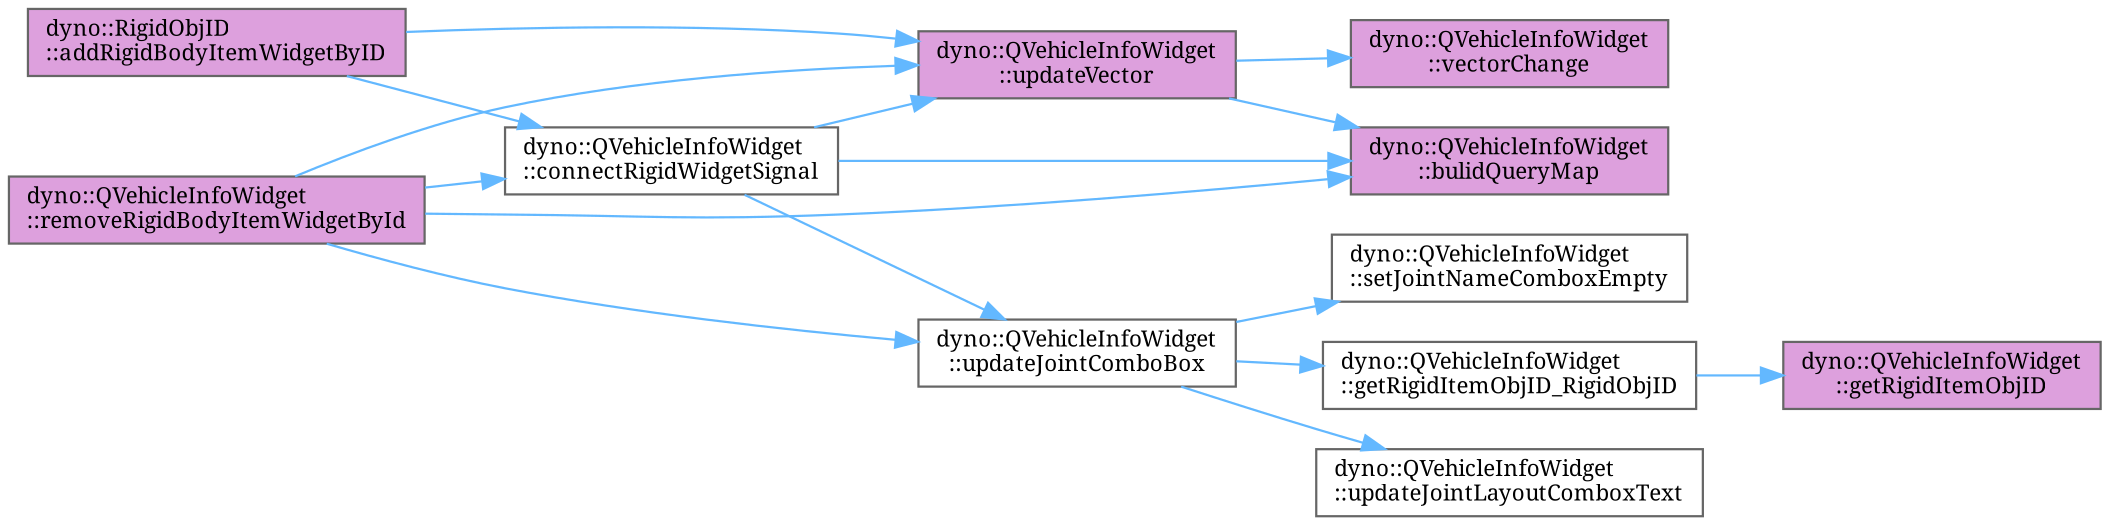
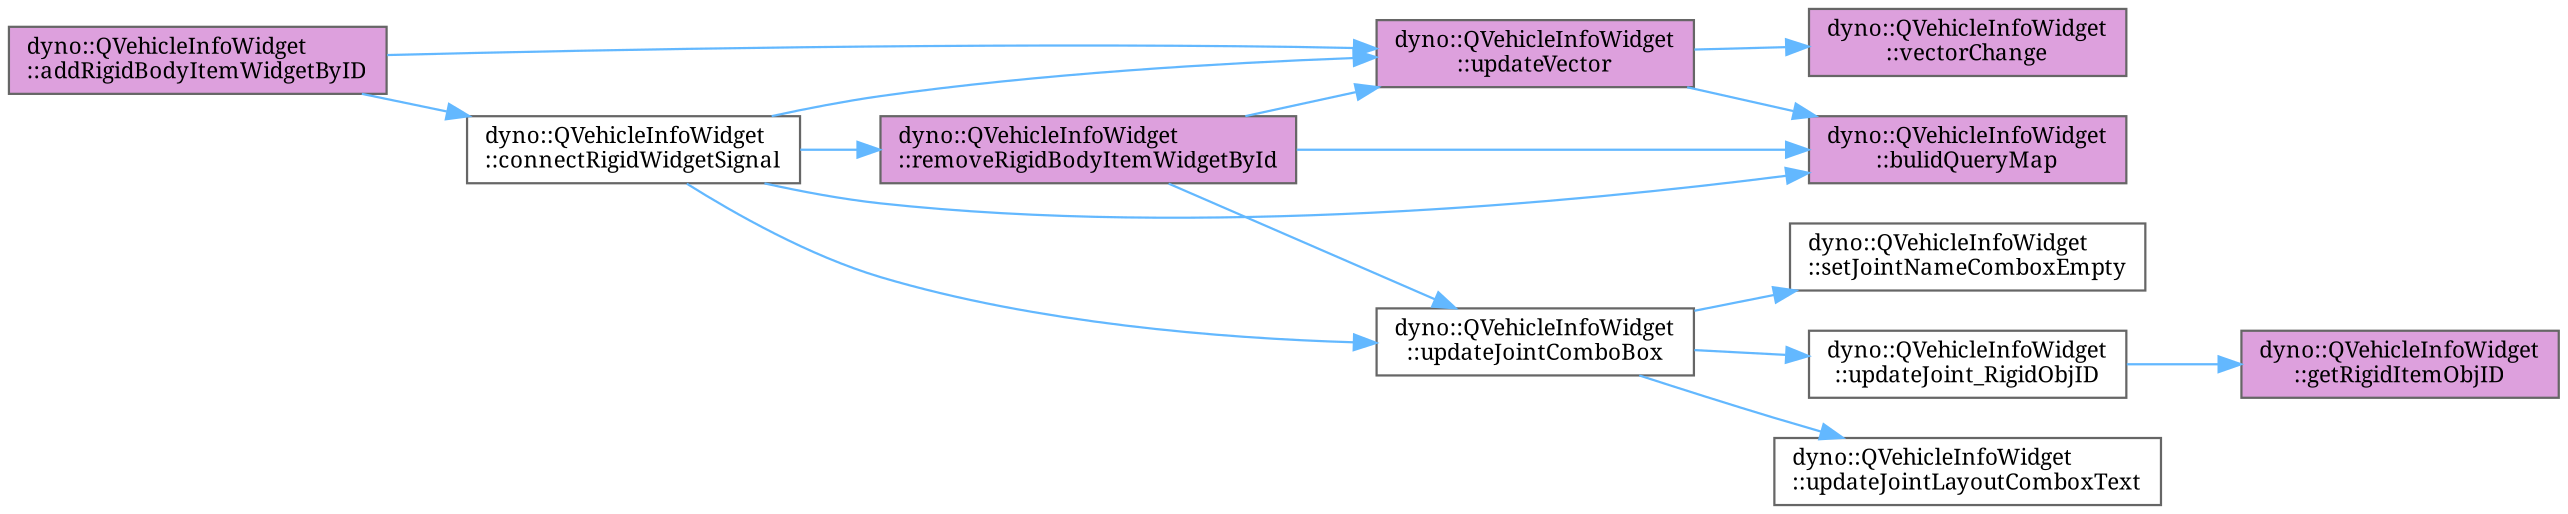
(217, 42) -> (198, 60)
(453, 184) -> (829, 150)
(1510, 375) -> (1968, 364)
